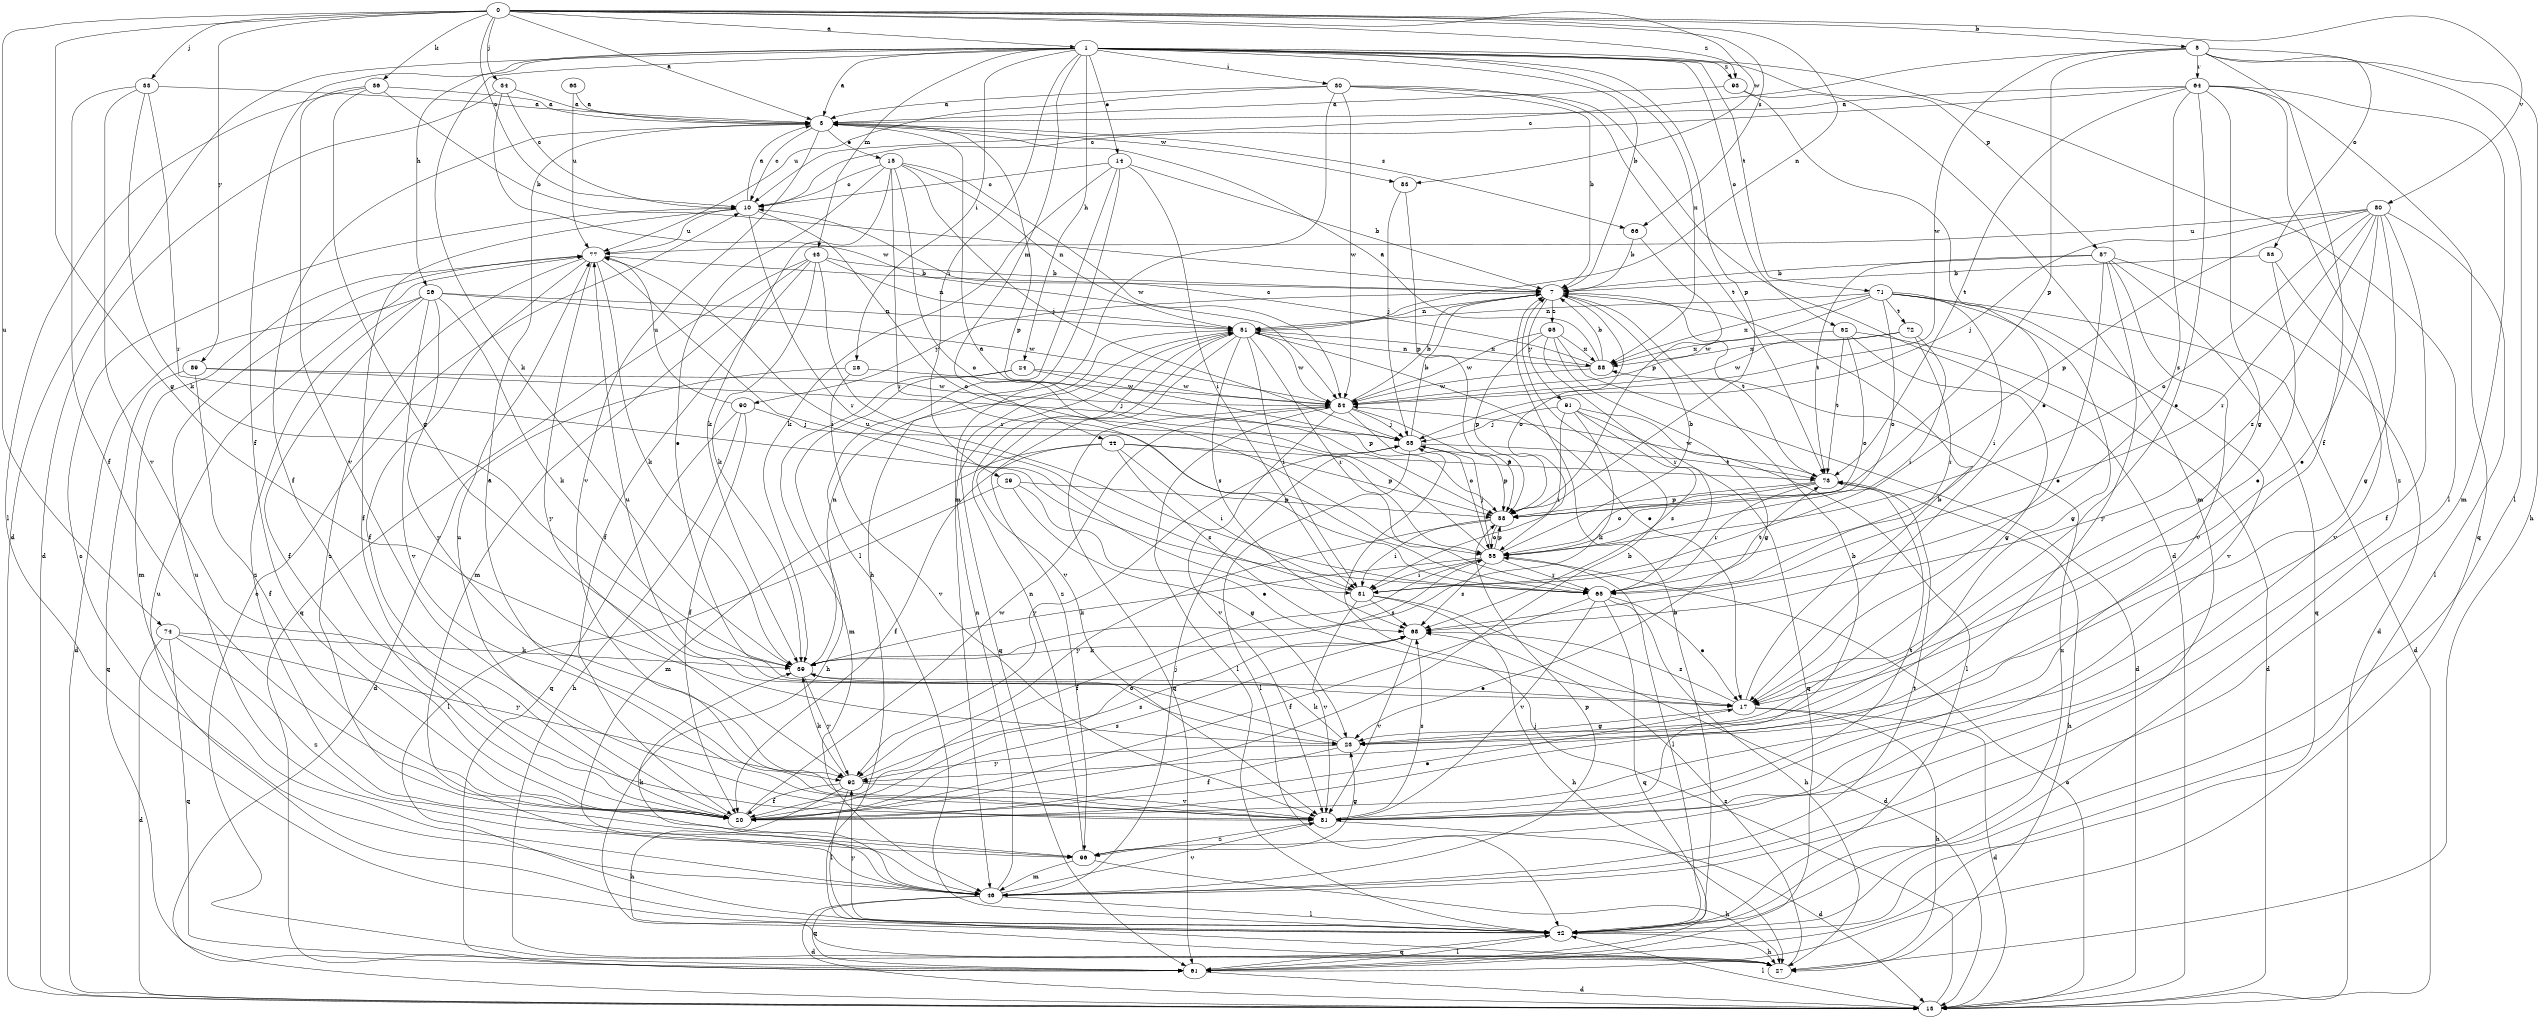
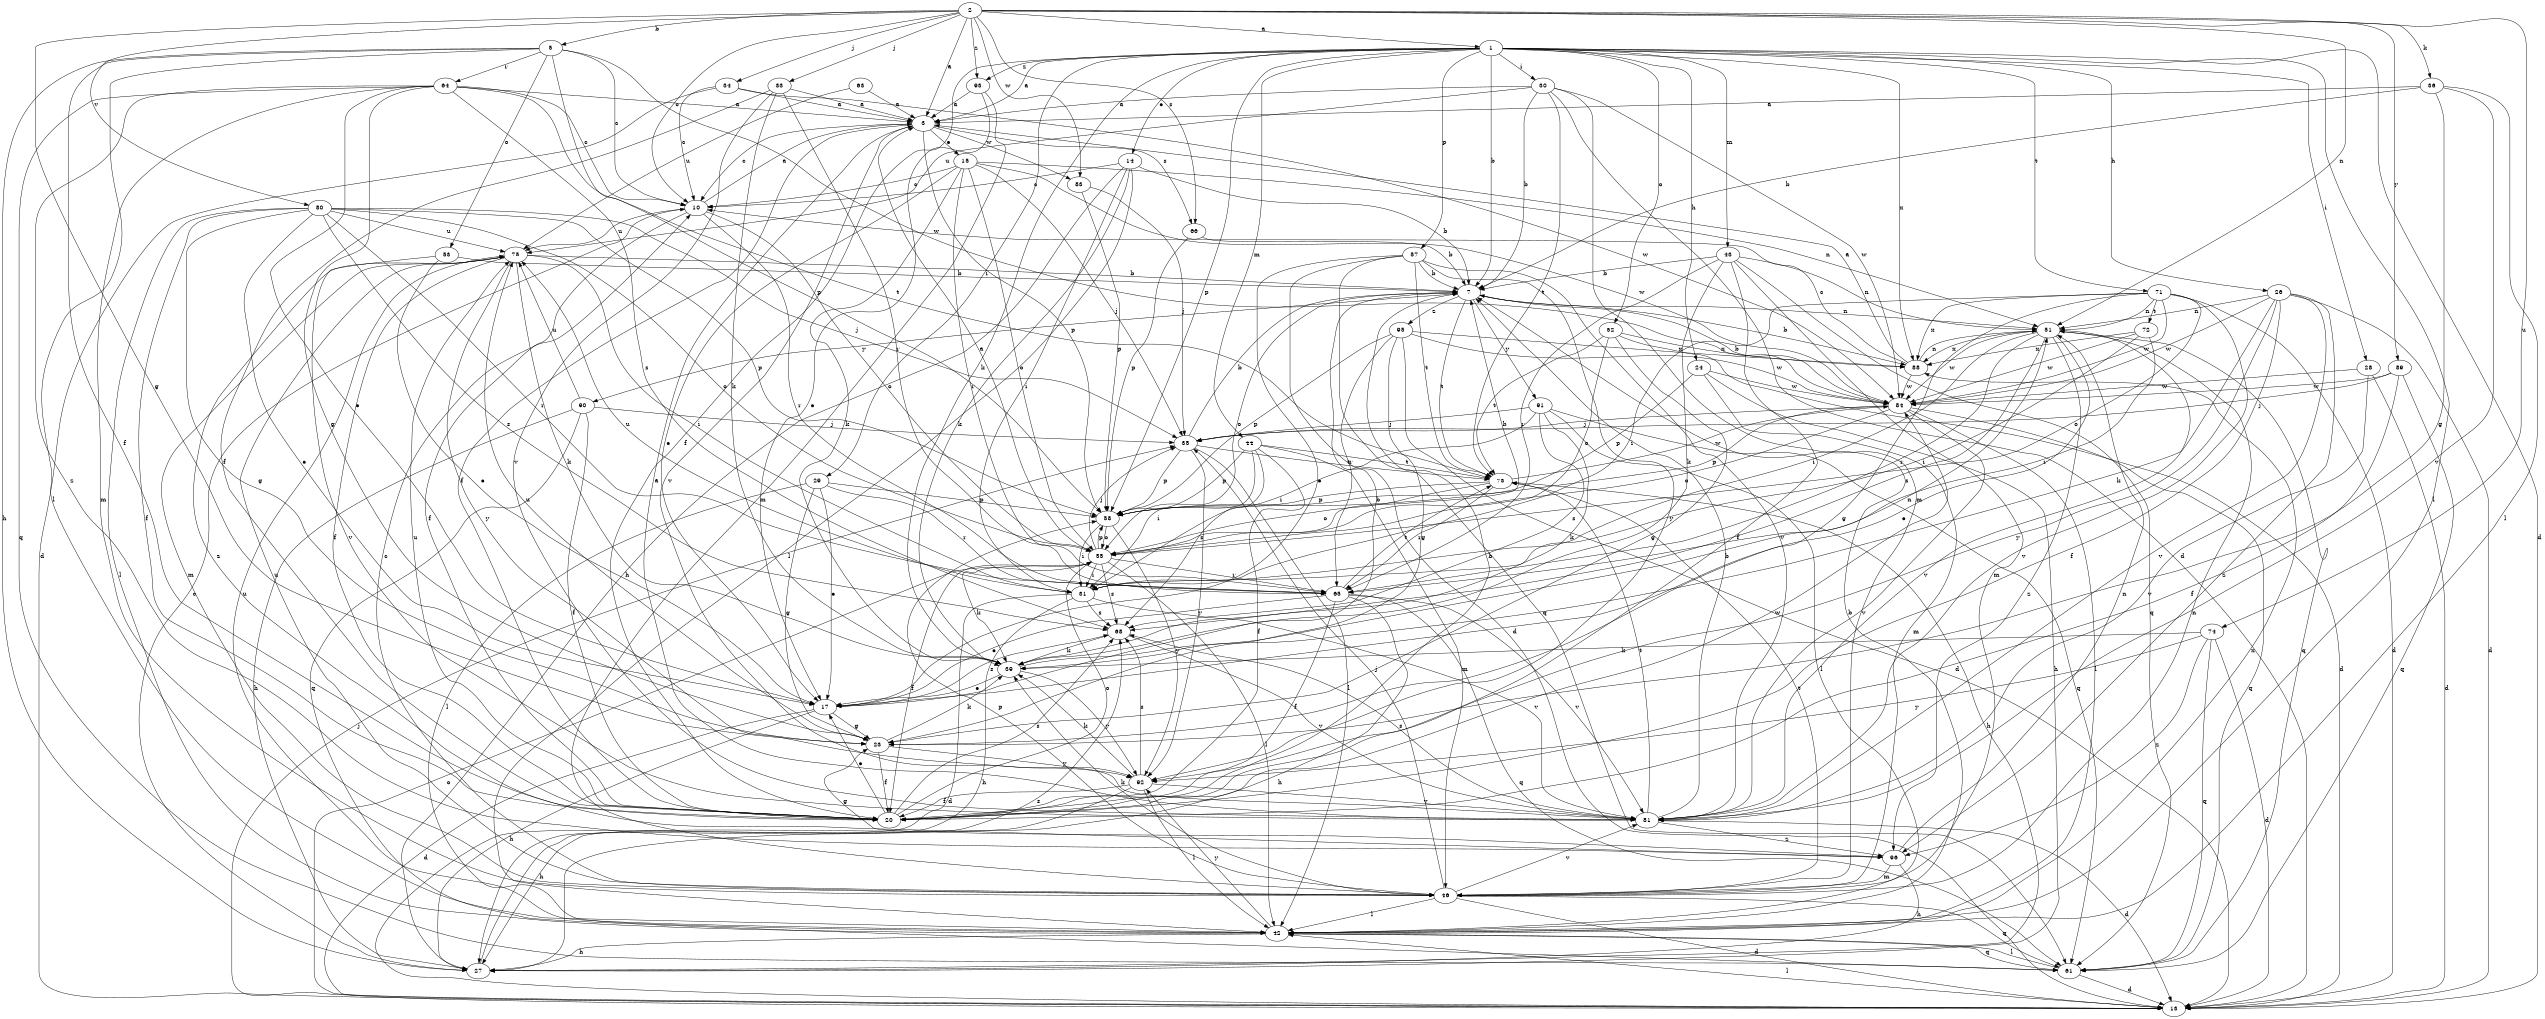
(498, 10) -> (970, 10)
(594, 255) -> (516, 255)
(1591, 326) -> (1703, 322)
none -> (1010, 575)
